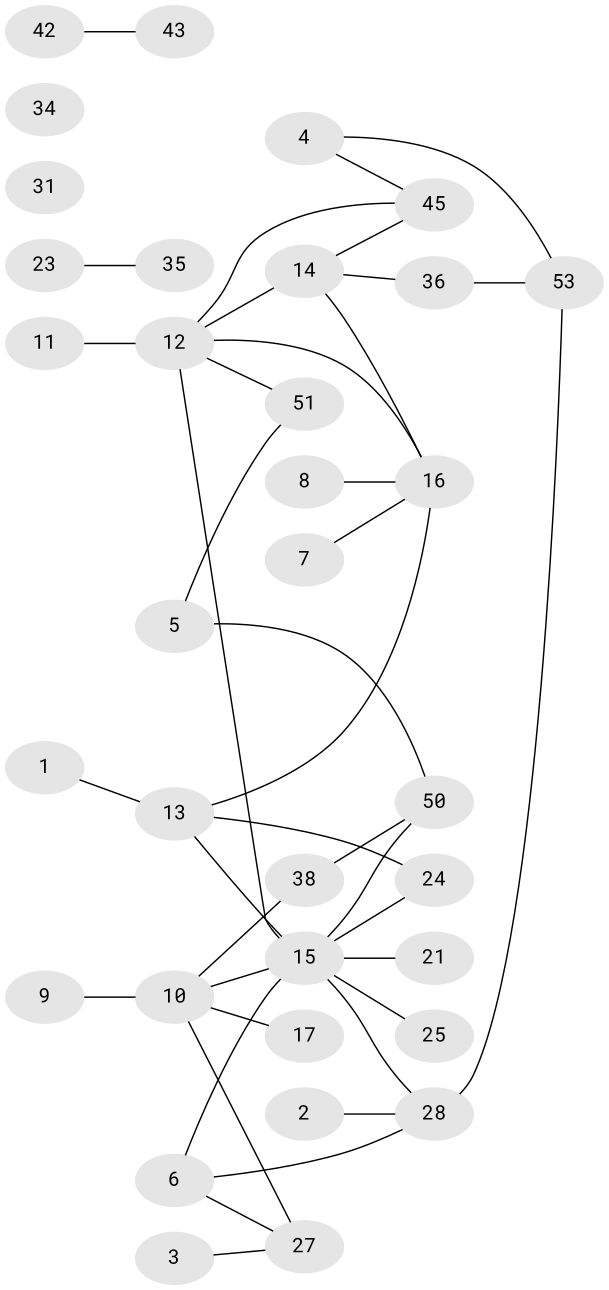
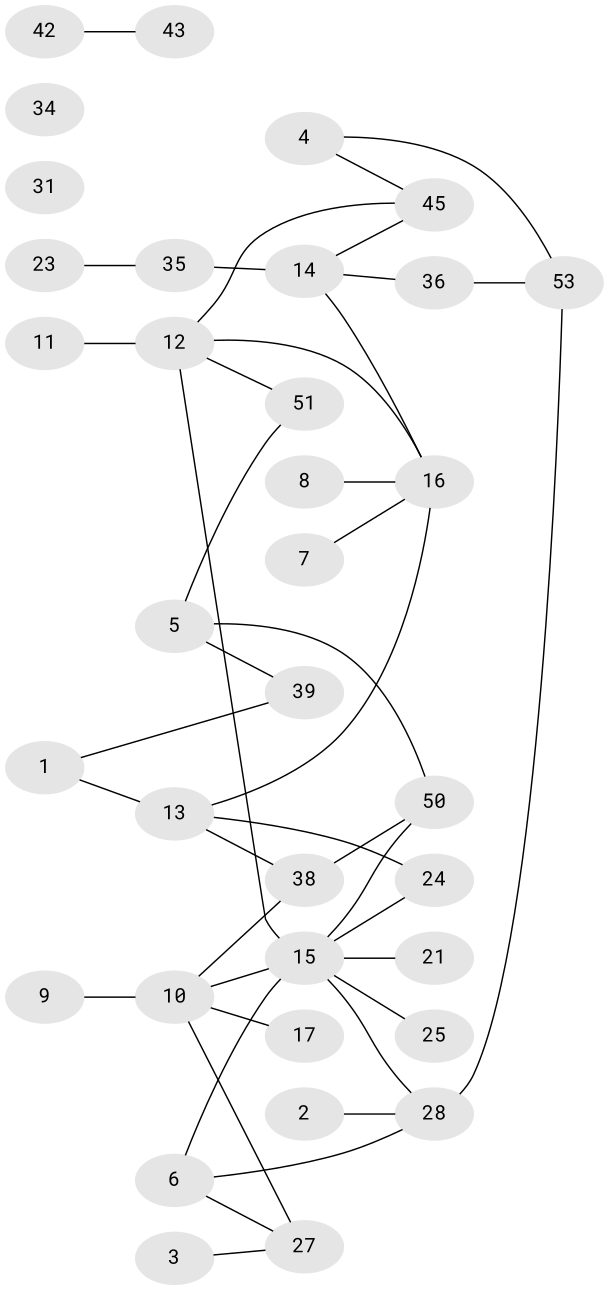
(239, 307) -> (245, 269)
none -> (304, 693)
(237, 887) -> (240, 847)
